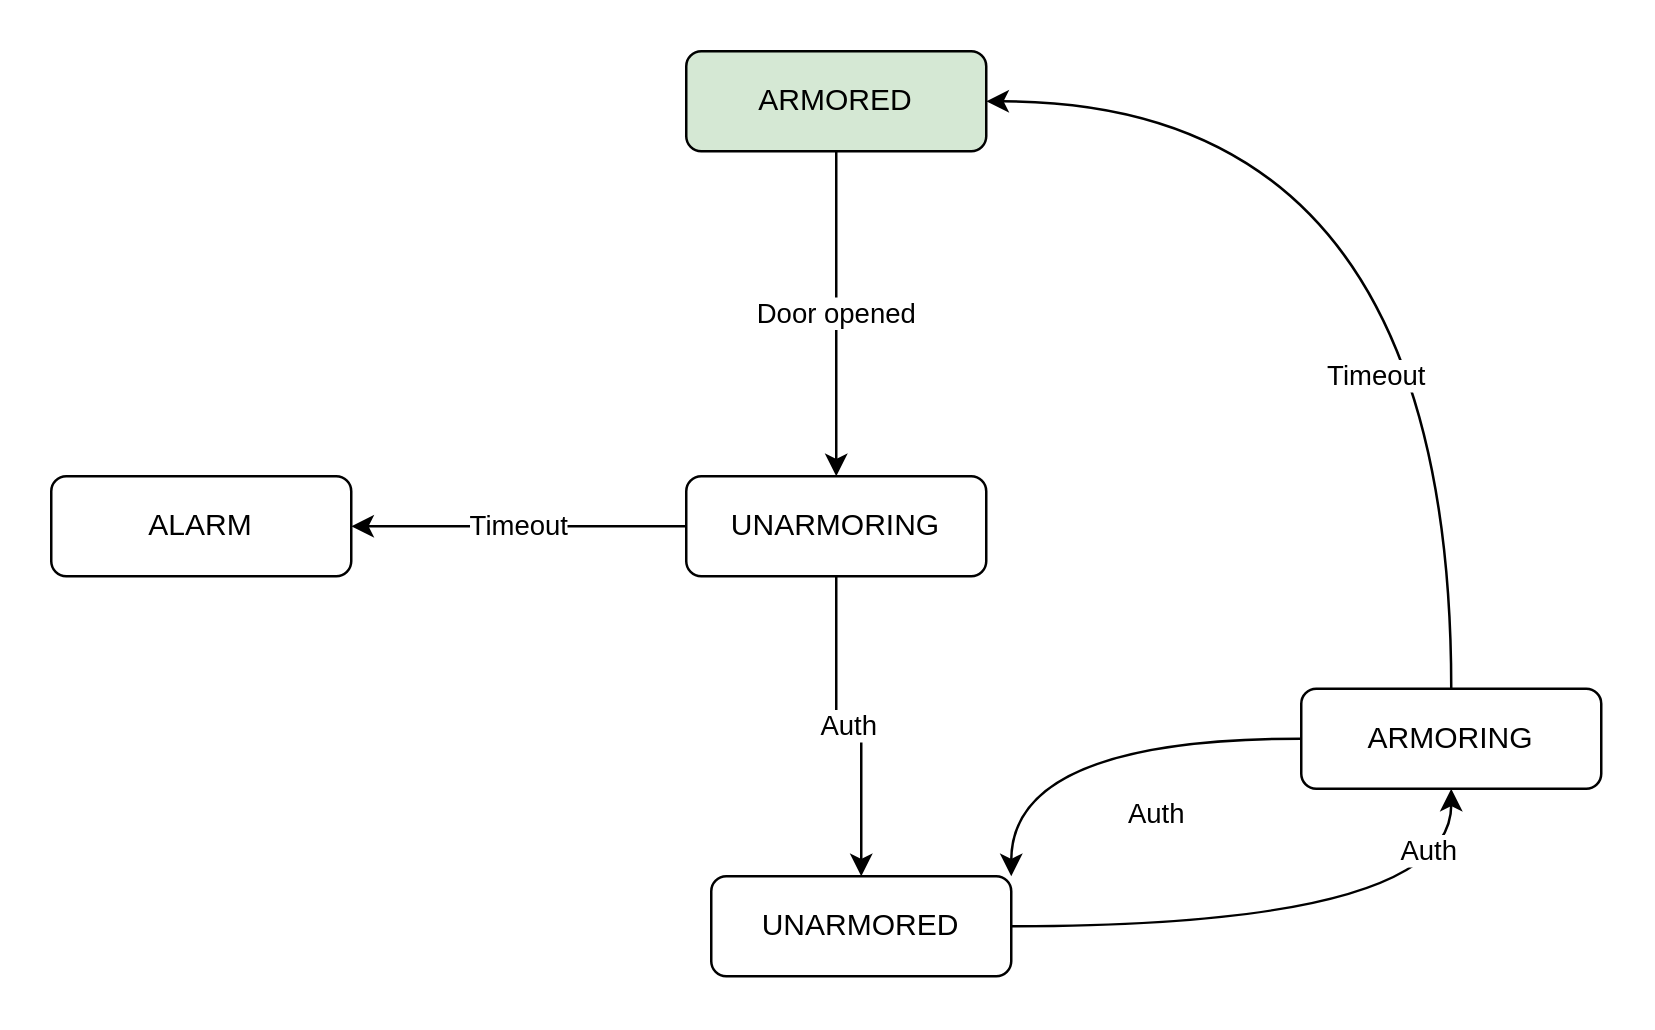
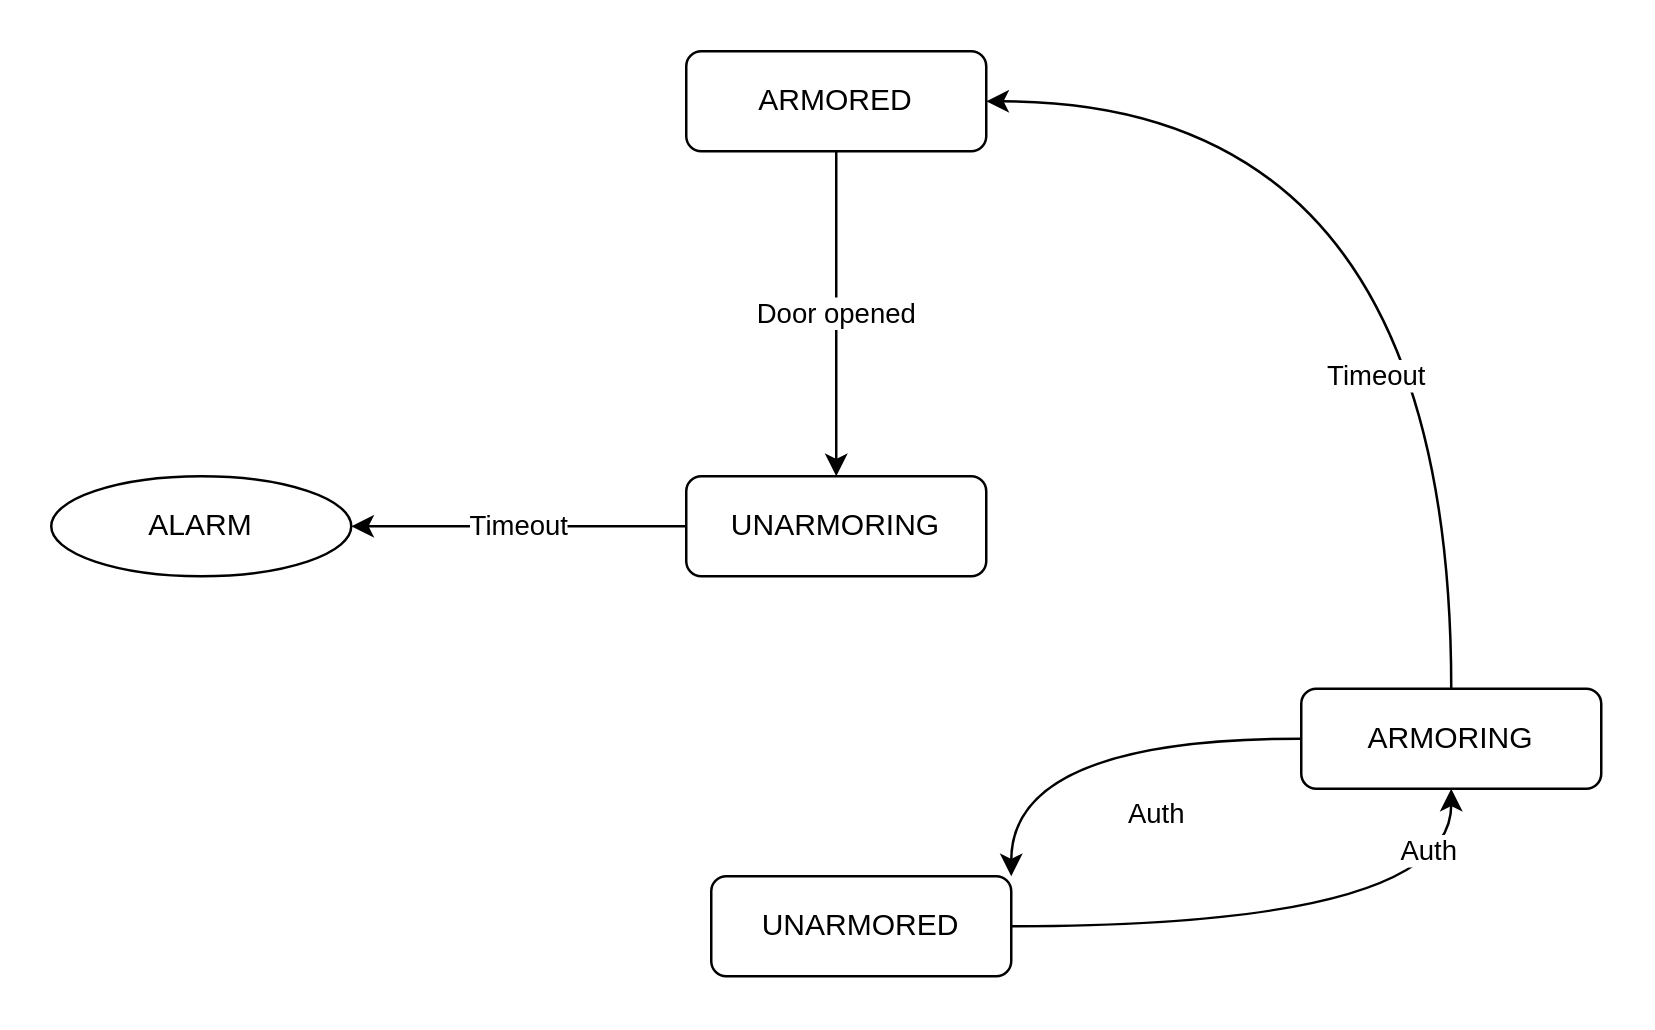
(836, 101) -> (836, 101)
(201, 526) -> (201, 526)
(861, 778) -> none
